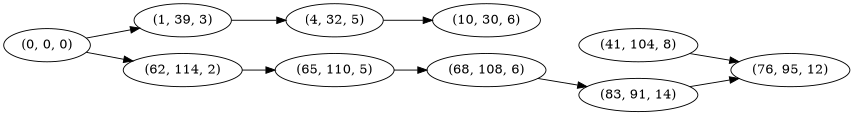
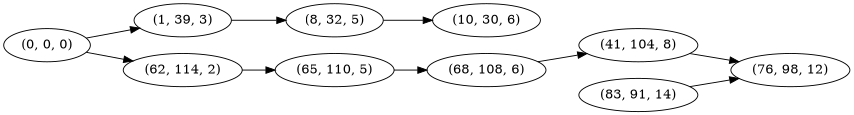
(335, 20) -> (335, 20)
(790, 70) -> (790, 70)
(558, 82) -> (558, 58)
